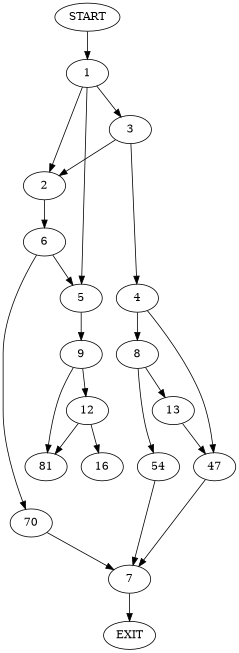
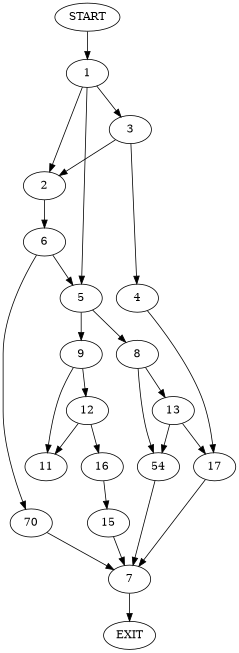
(137, 322) -> (106, 323)
none -> (167, 435)
(46, 467) -> (46, 467)
(215, 467) -> (215, 467)
none -> (108, 523)
